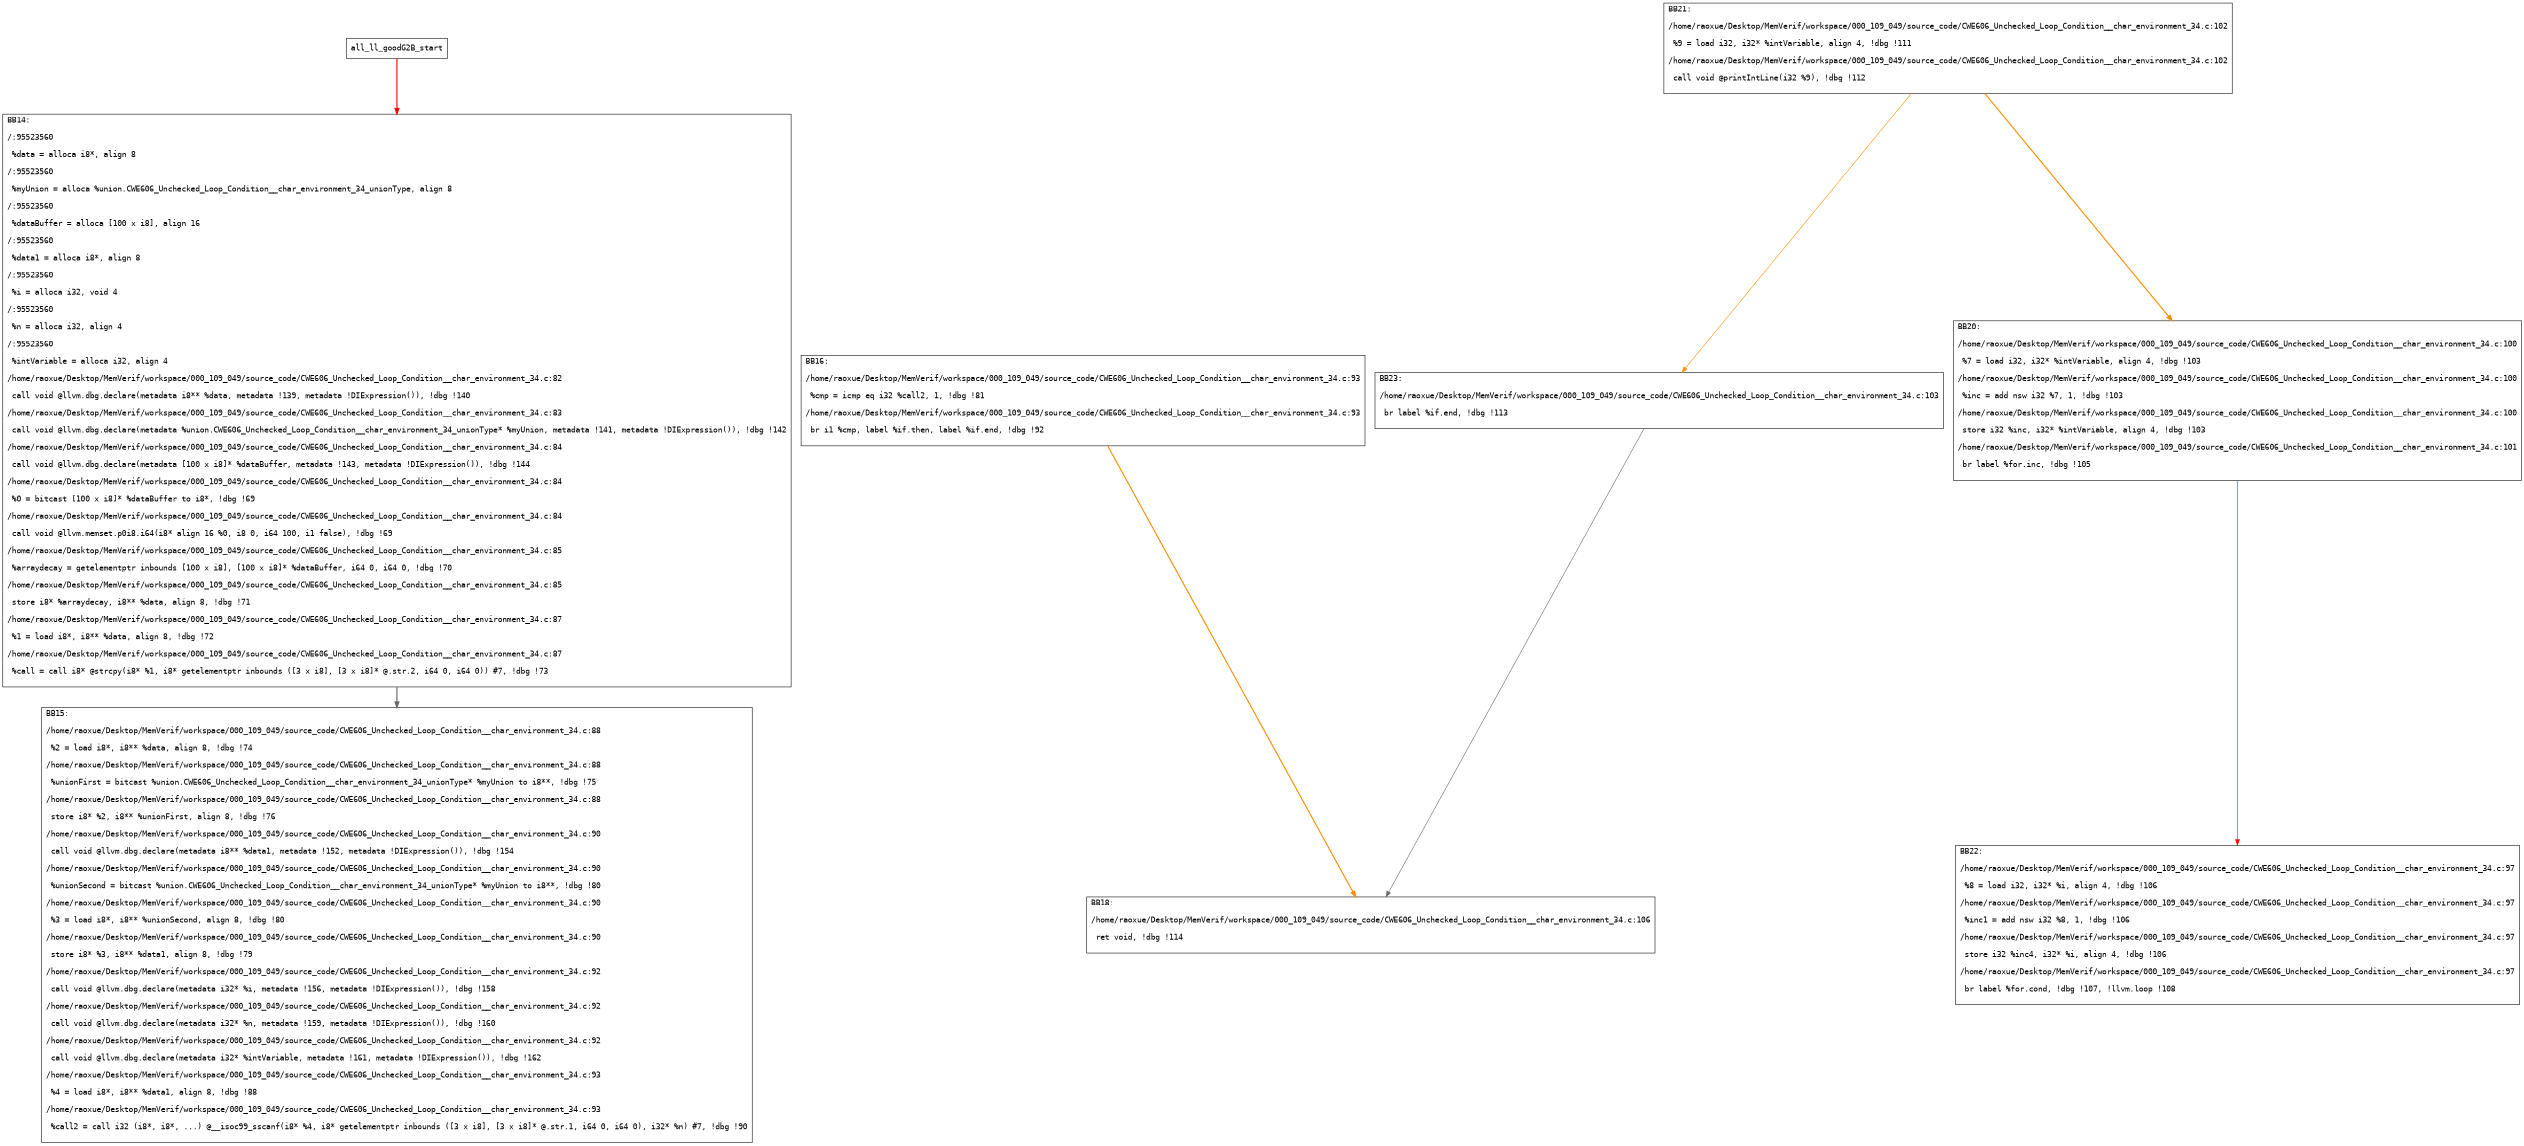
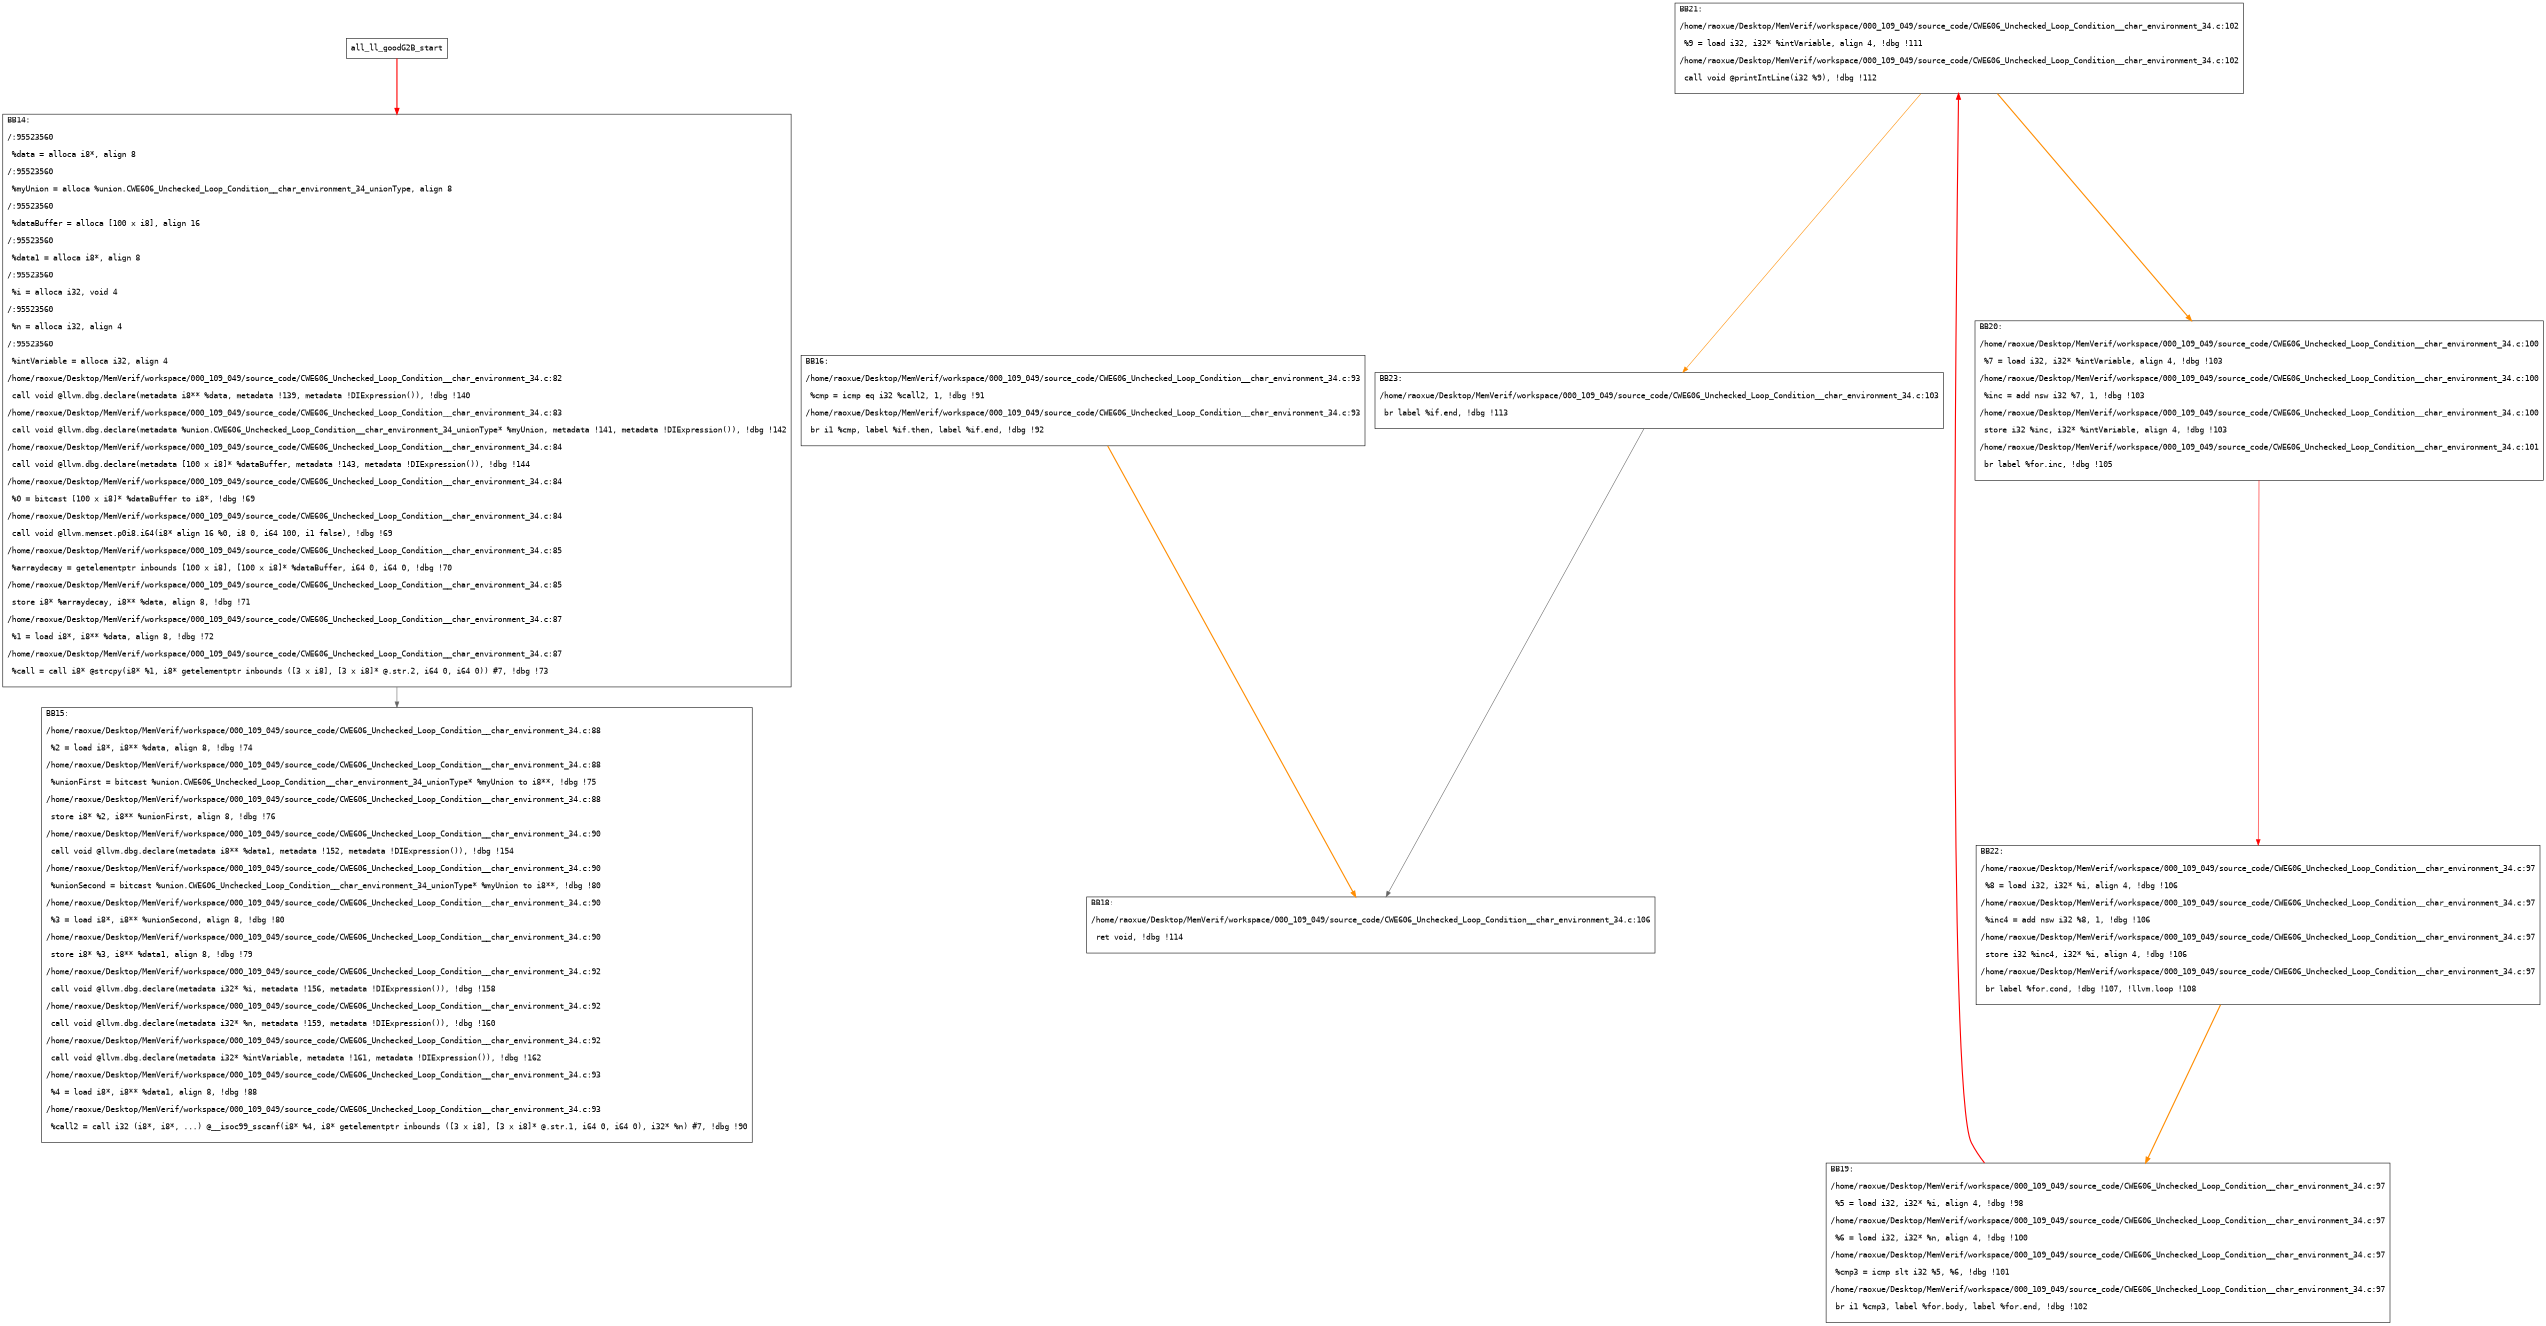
(895, 396) -> (895, 396)
(397, 694) -> (397, 694)
(2045, 920) -> (2066, 920)
none -> (2108, 1243)
